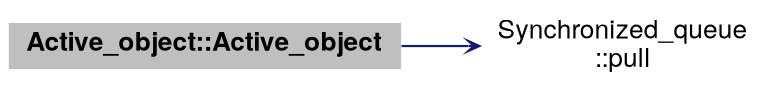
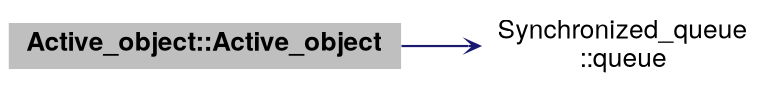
(624, 46) -> (624, 46)
